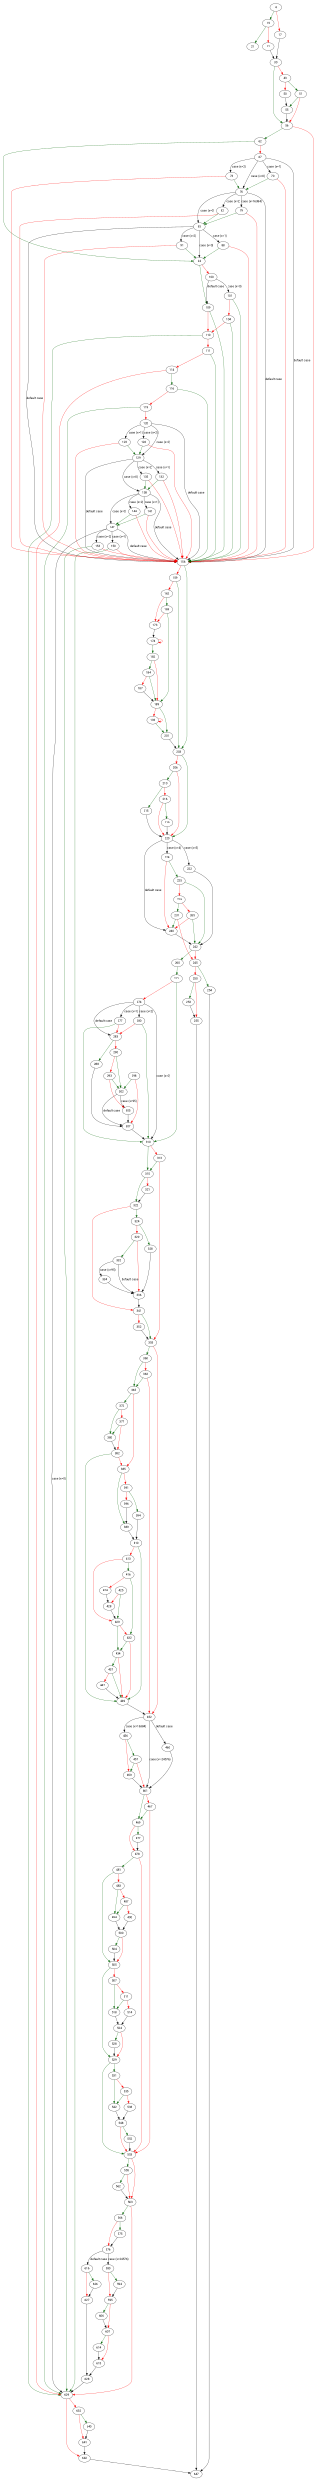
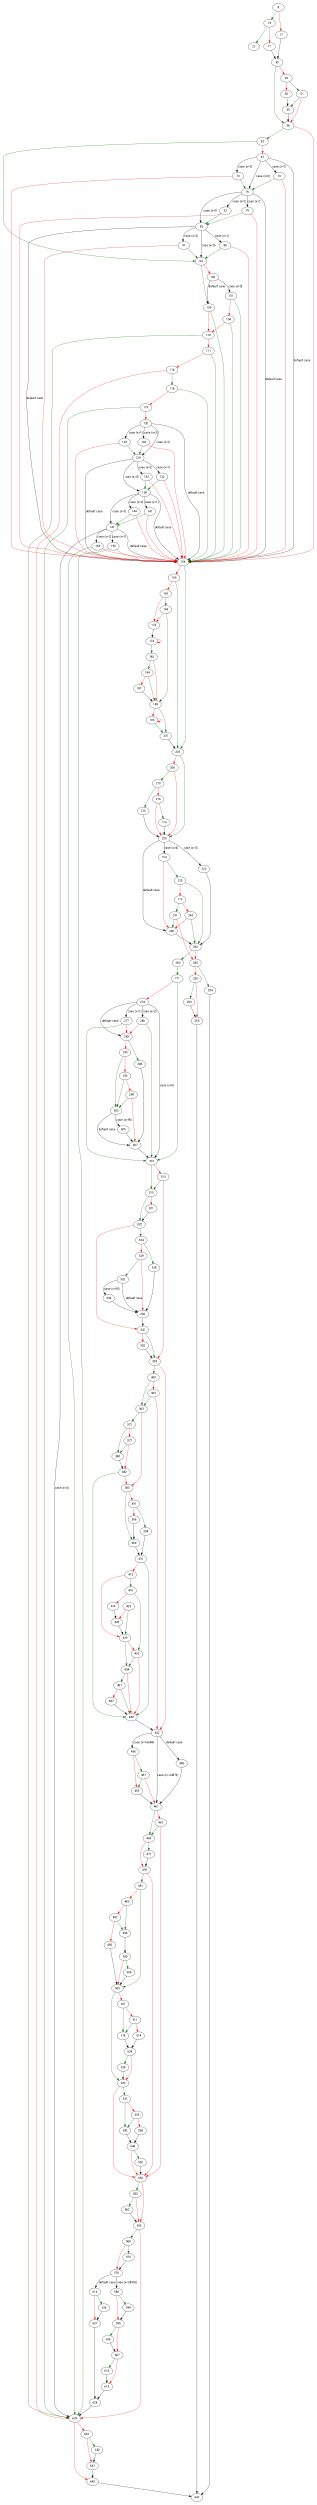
(252, 201) -> (254, 201)
(113, 1095) -> (128, 1084)
(126, 1924) -> (113, 1966)
(102, 2113) -> (113, 2137)
